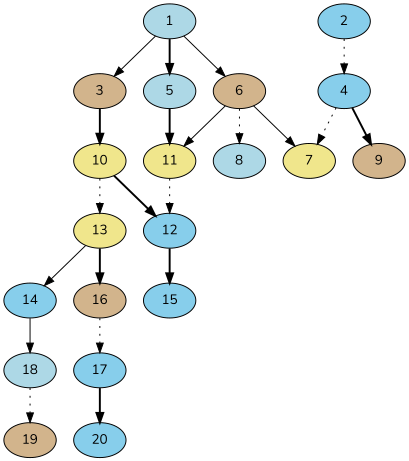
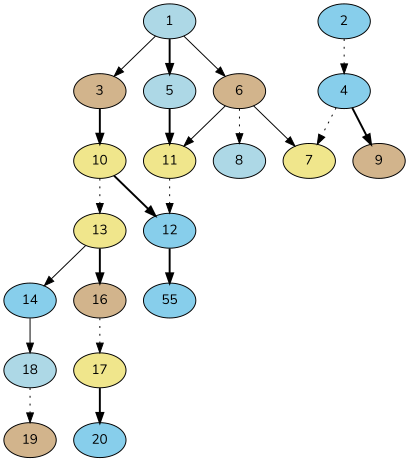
(170, 301) -> (170, 301)
(100, 370) -> (100, 370)
